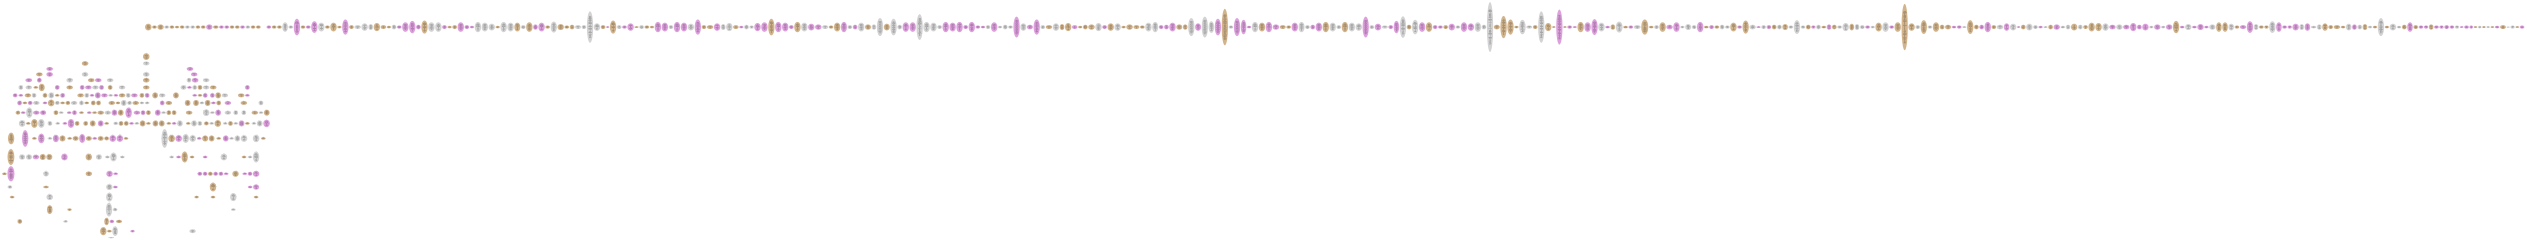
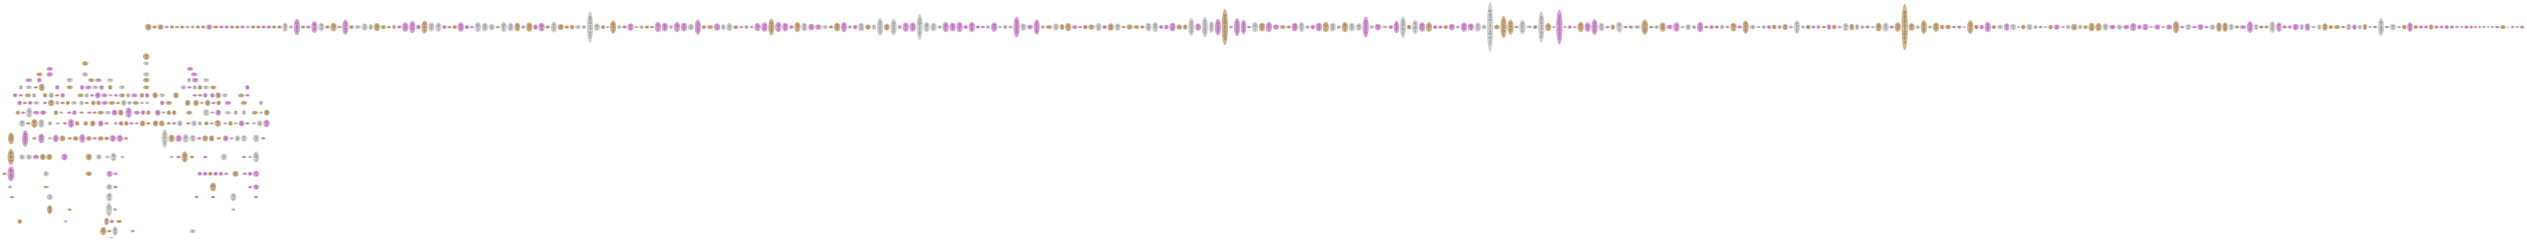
none -> (264, 27)
none -> (105, 103)
